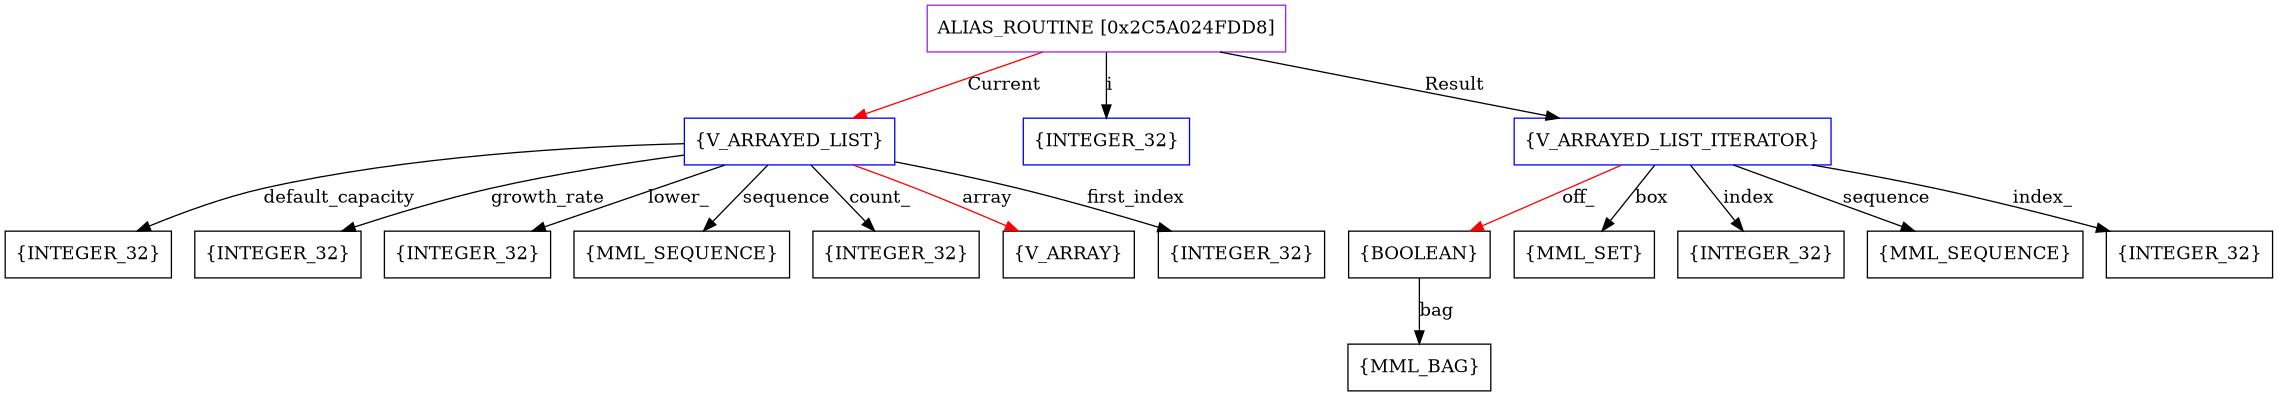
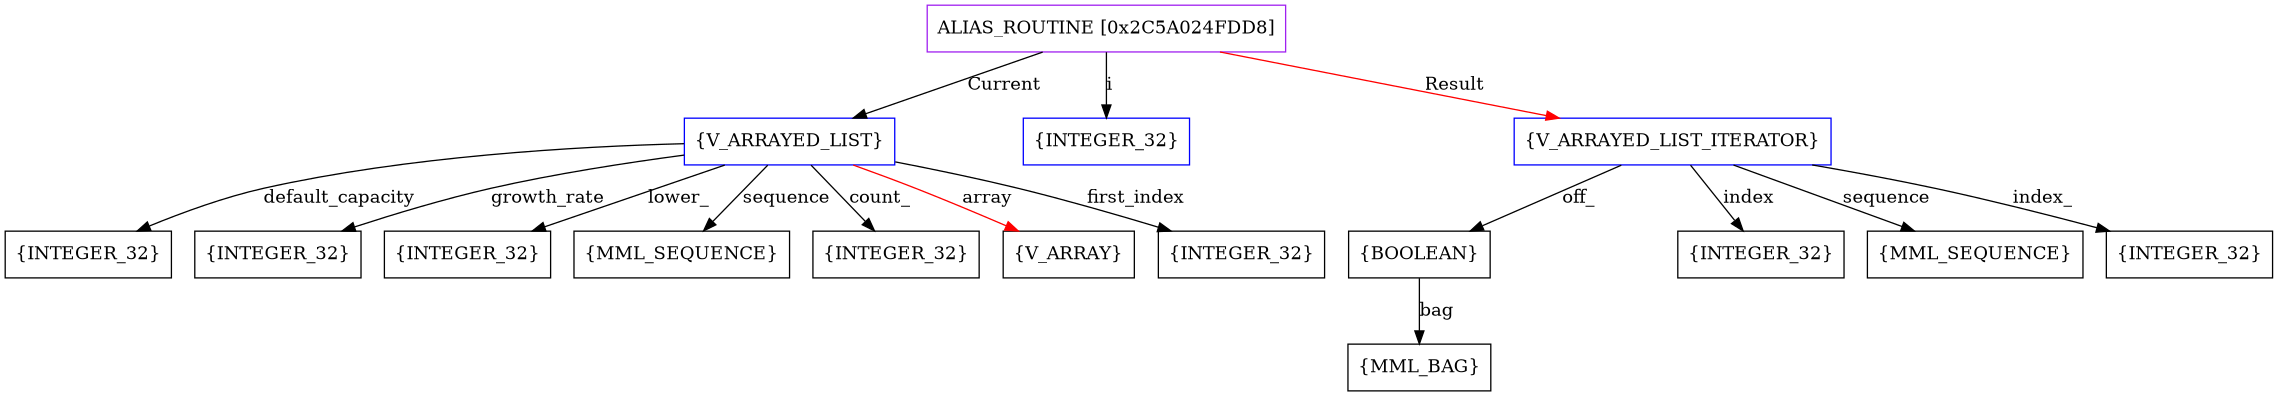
(954, 83) -> (954, 83)
(1383, 84) -> (1383, 84)
(1552, 195) -> (1552, 195)
(1584, 255) -> none
